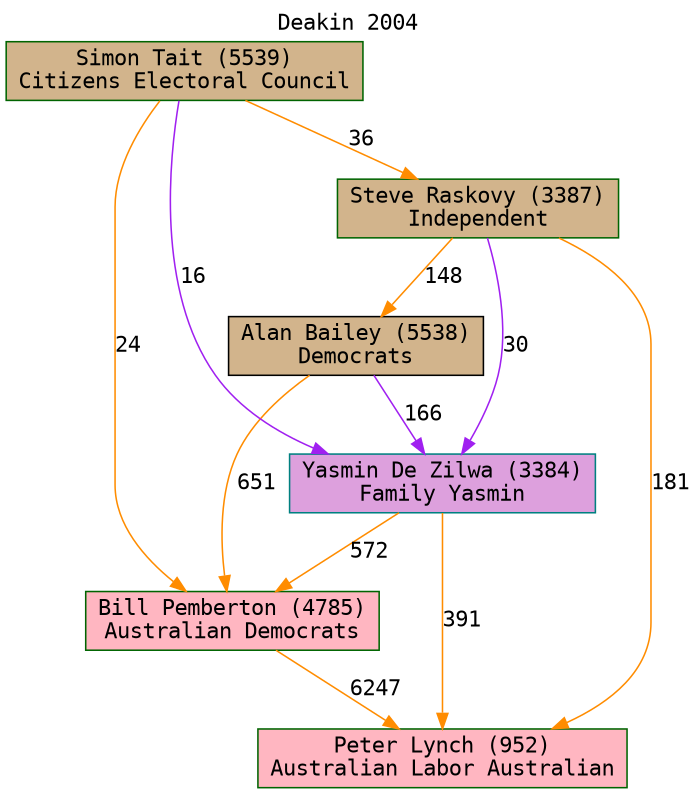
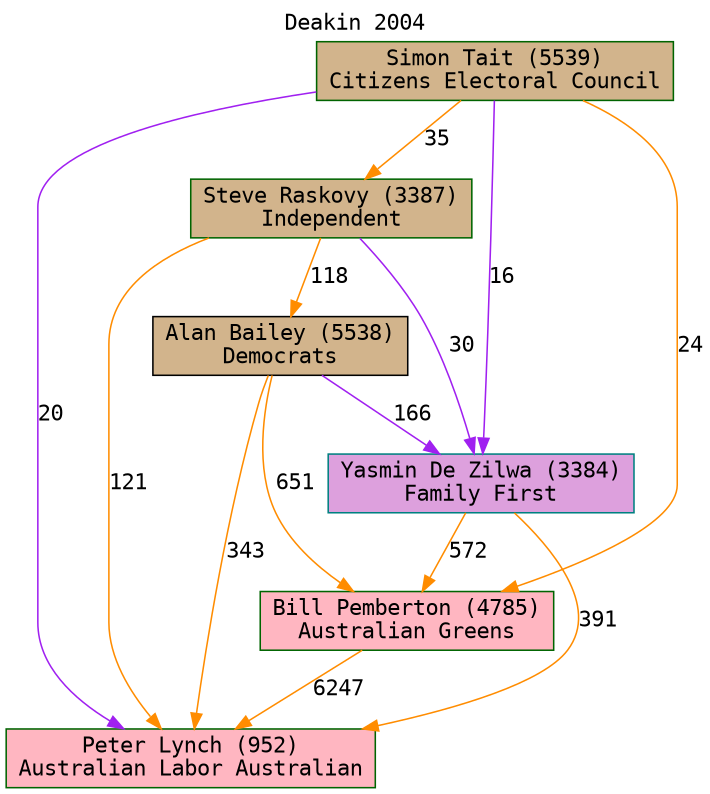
(361, 140) -> (437, 140)
(443, 277) -> (329, 277)
none -> (38, 321)
(442, 483) -> (481, 483)
(670, 483) -> (128, 483)
none -> (225, 543)
(232, 621) -> (407, 621)
